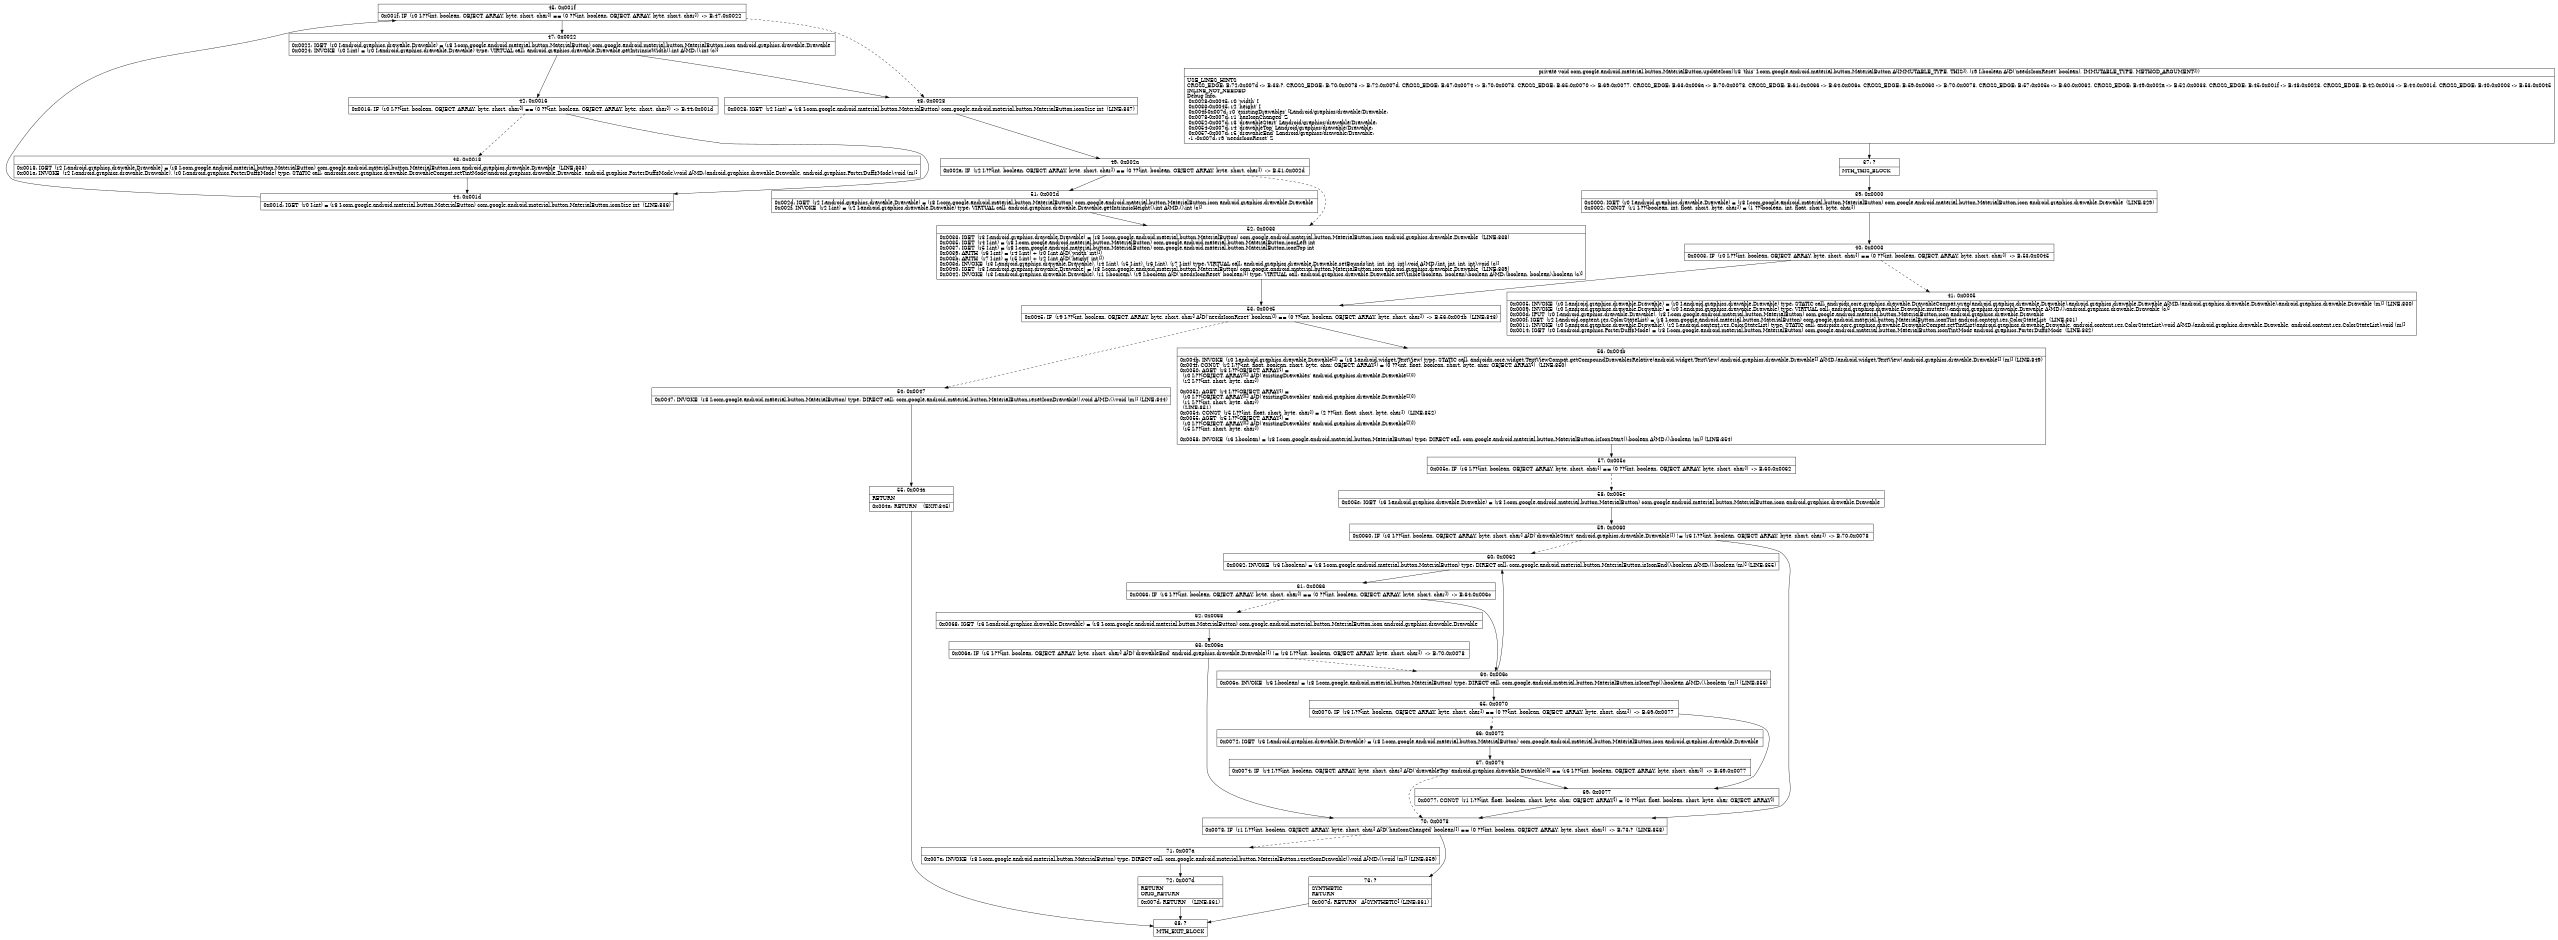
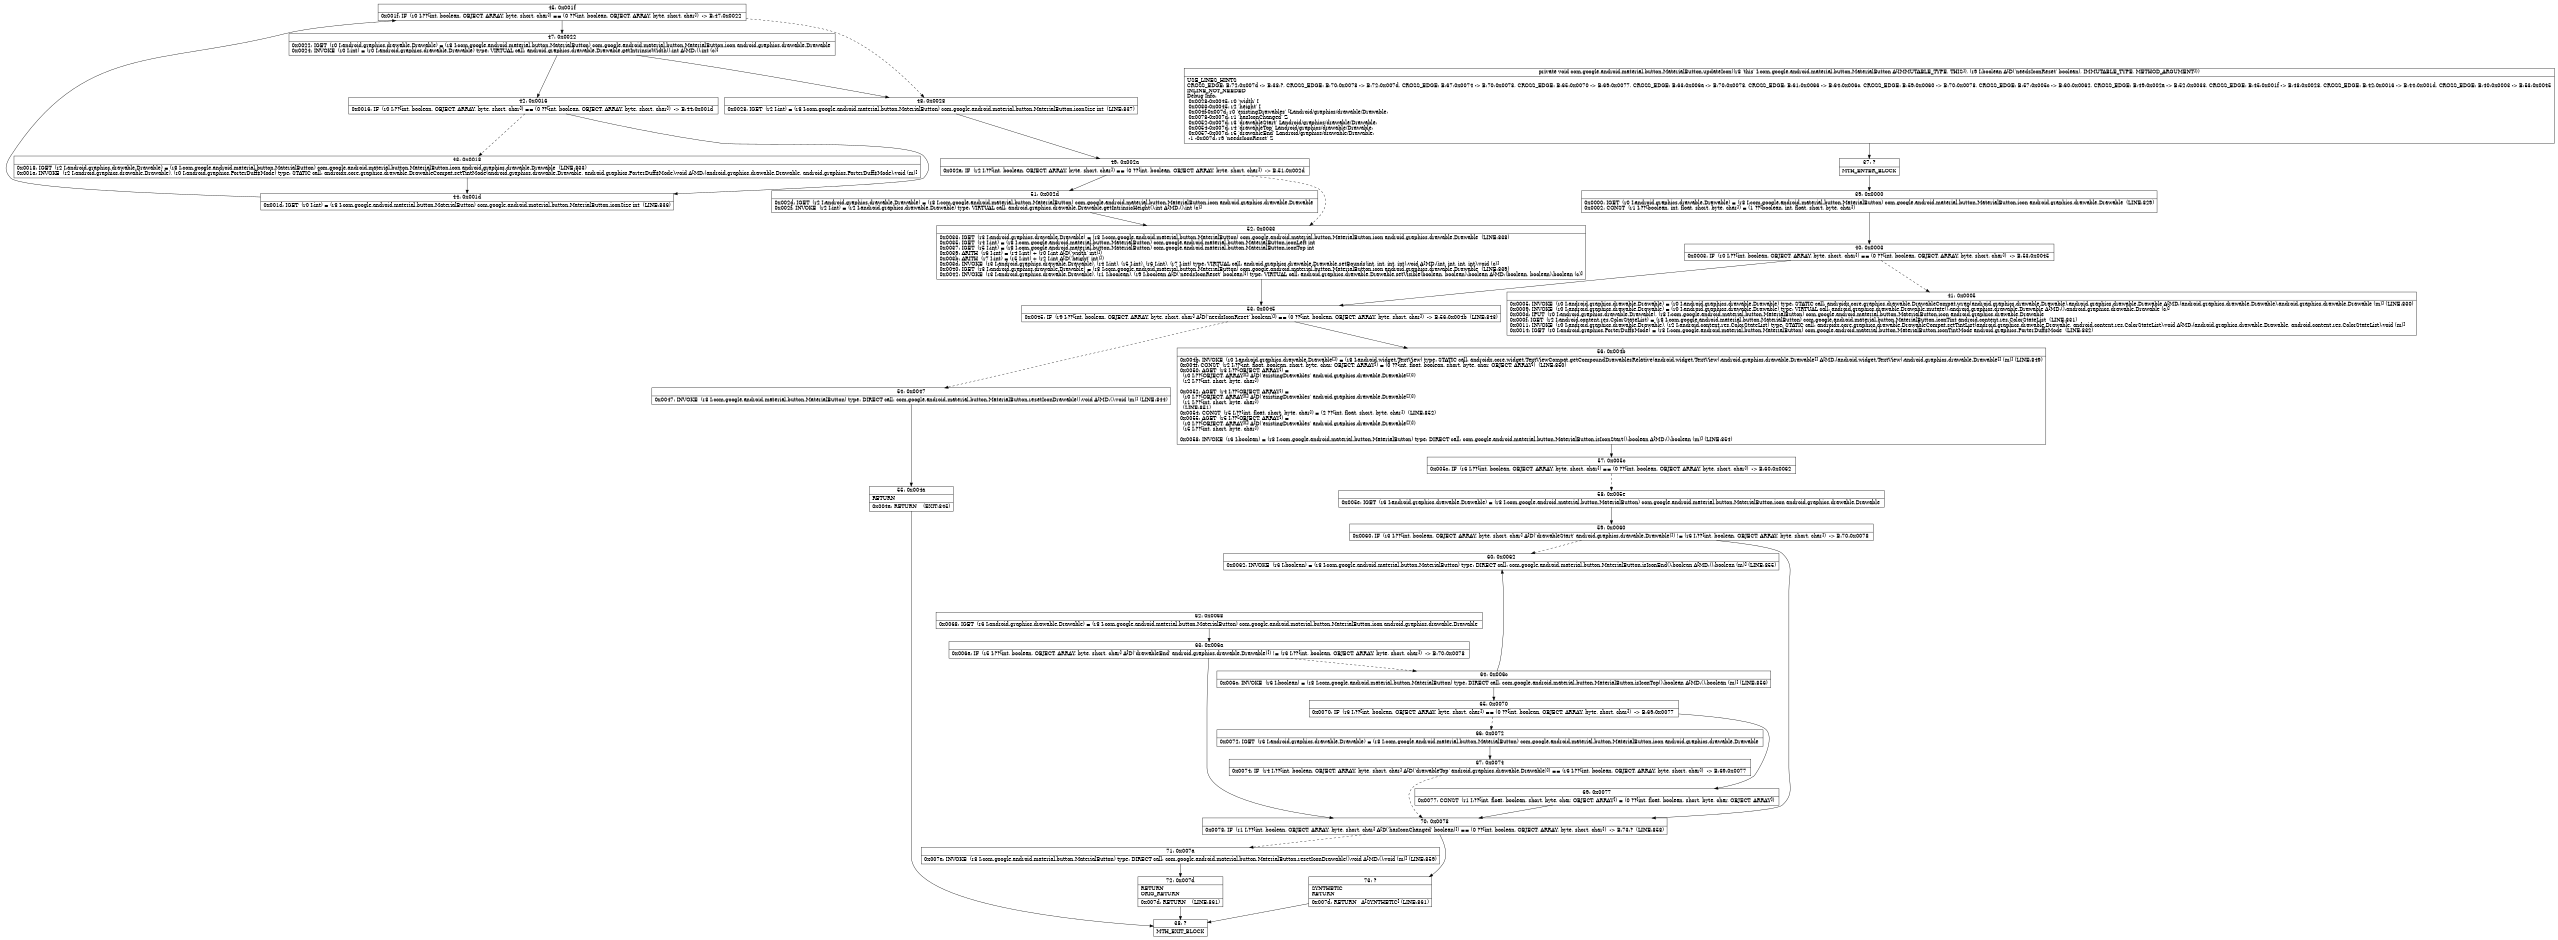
(1866, 171) -> (1869, 171)
(1311, 591) -> none
(1542, 782) -> none
